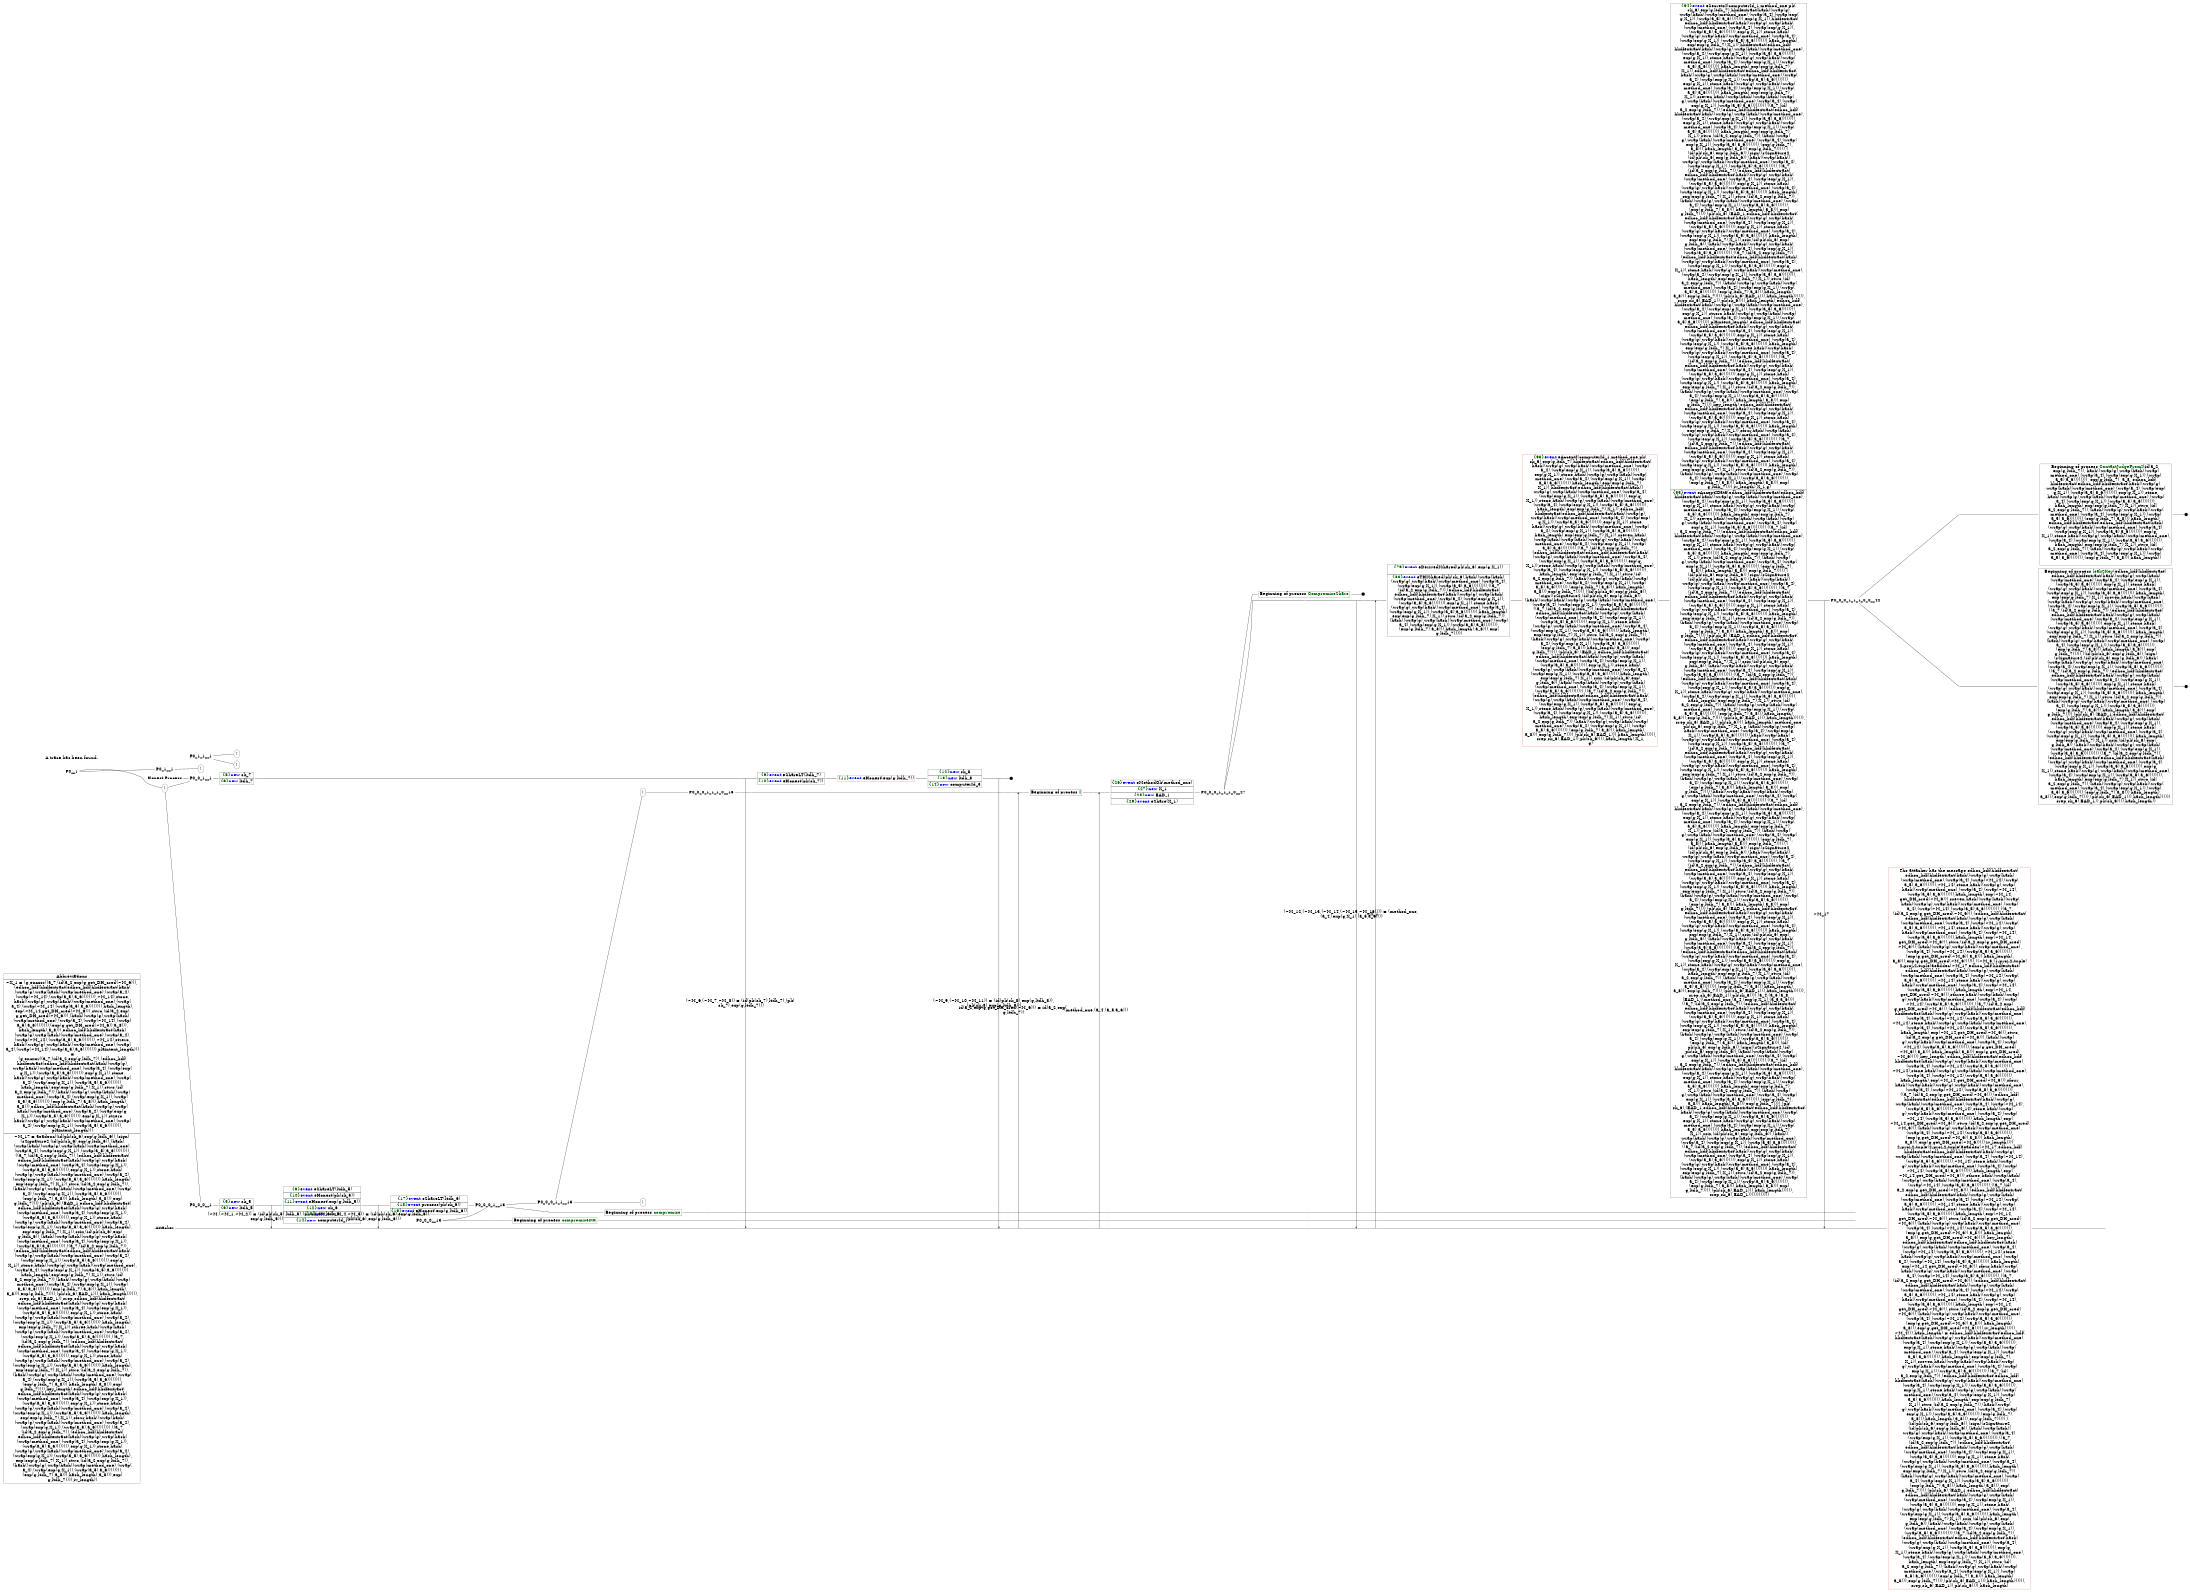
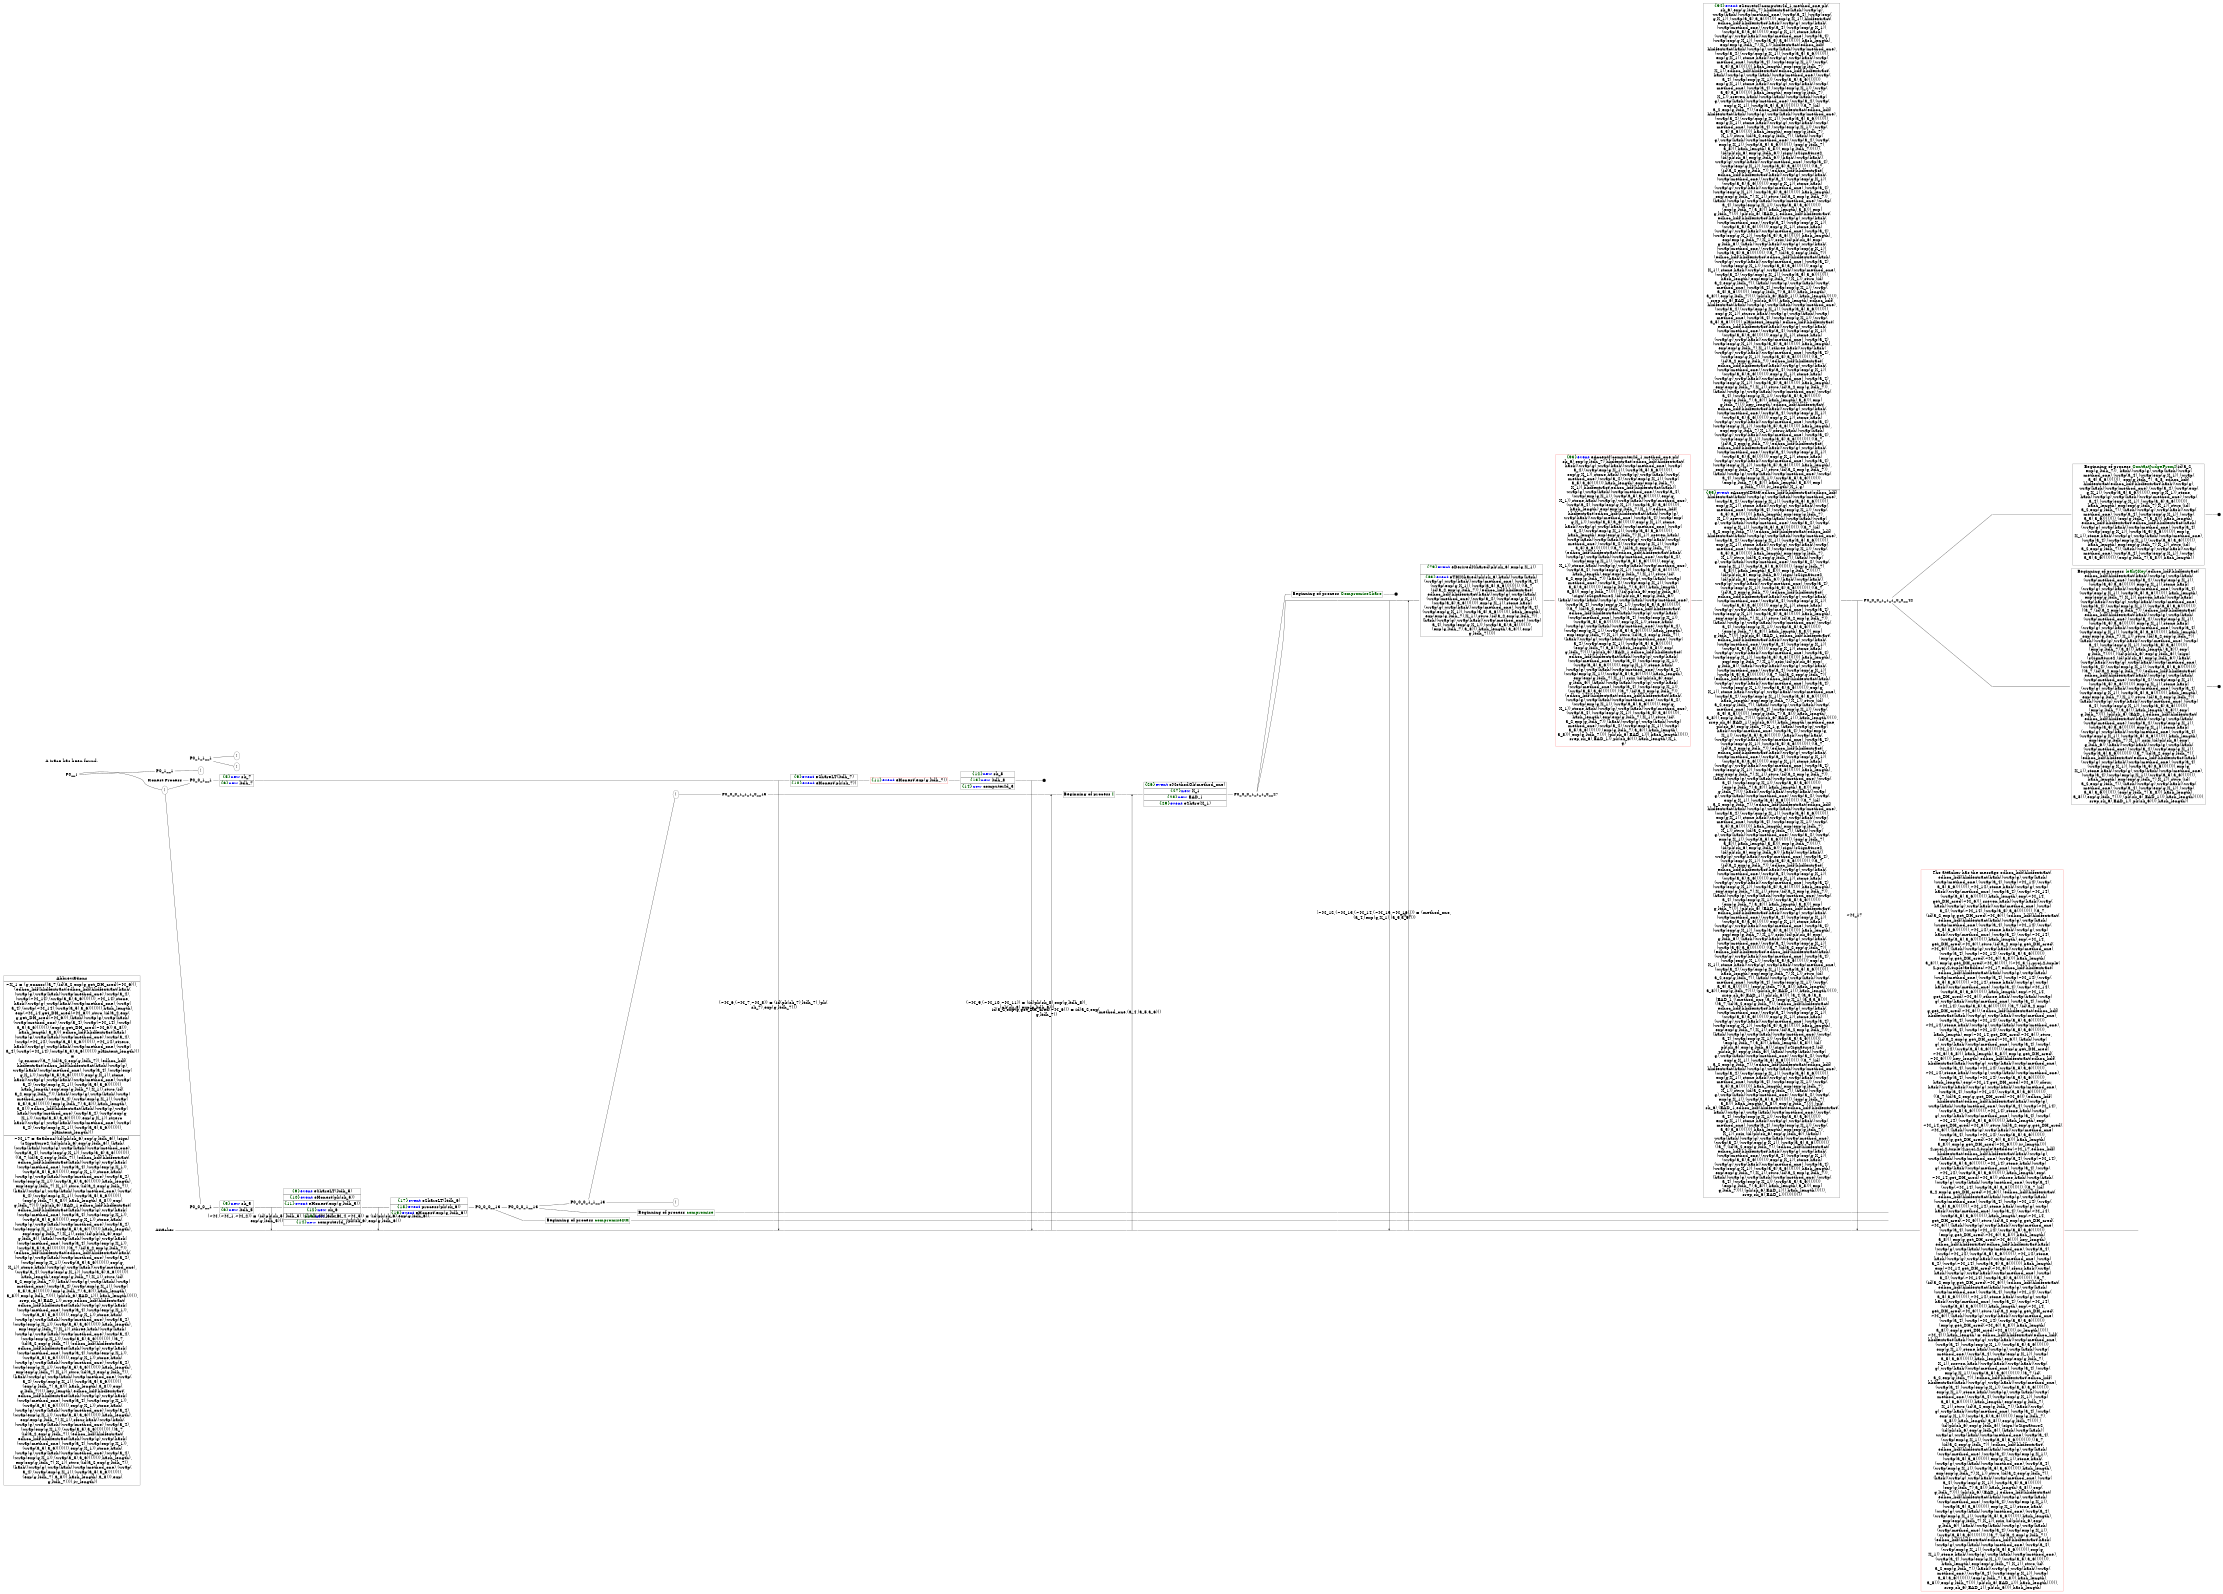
(471, 1205) -> (471, 1207)
